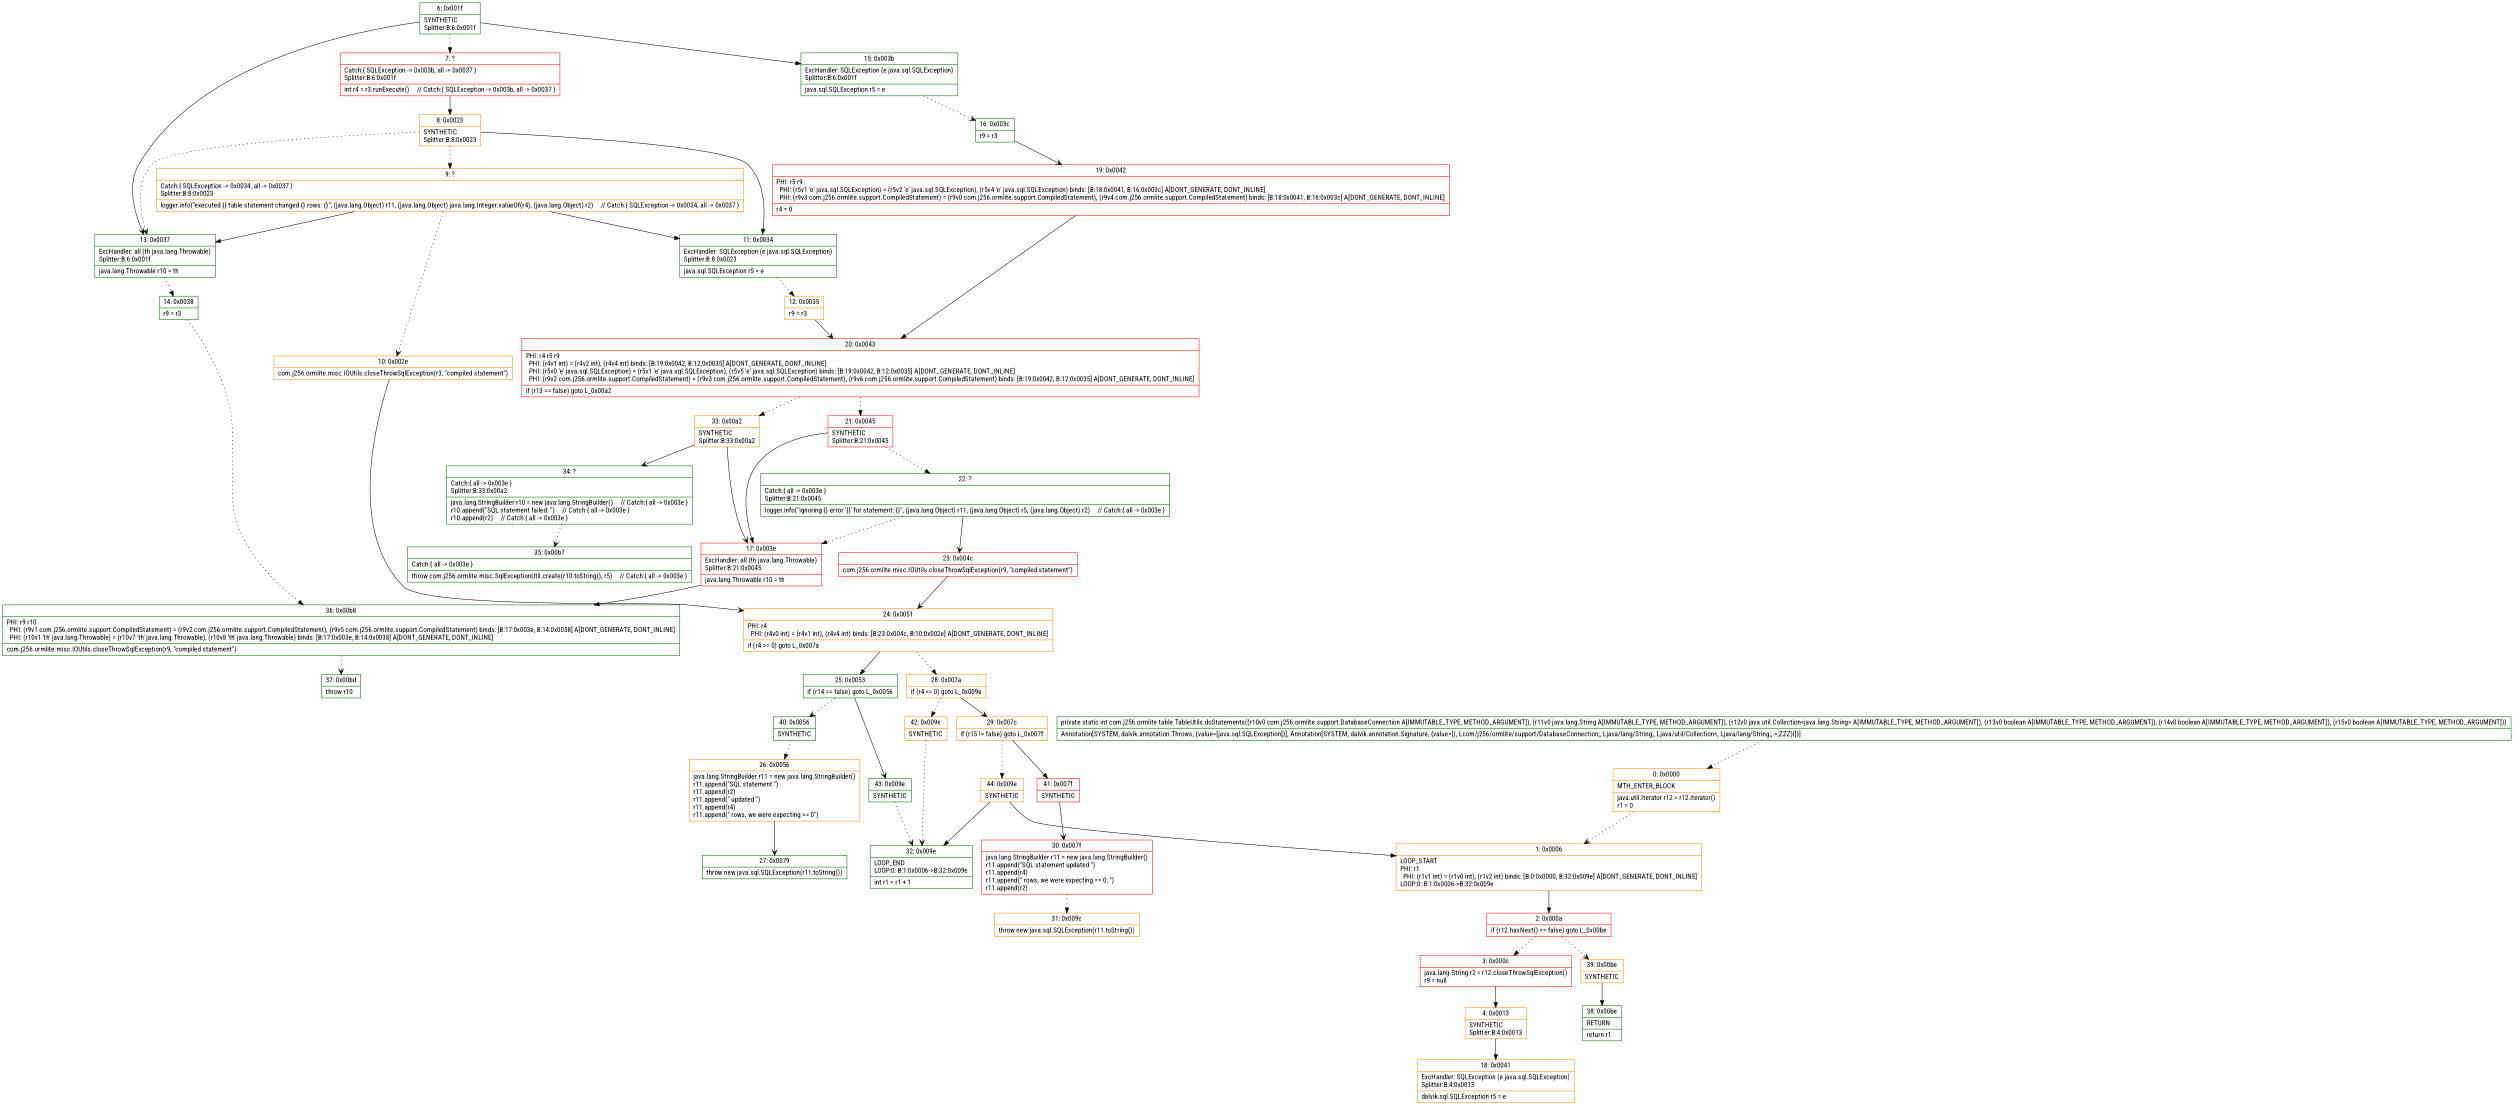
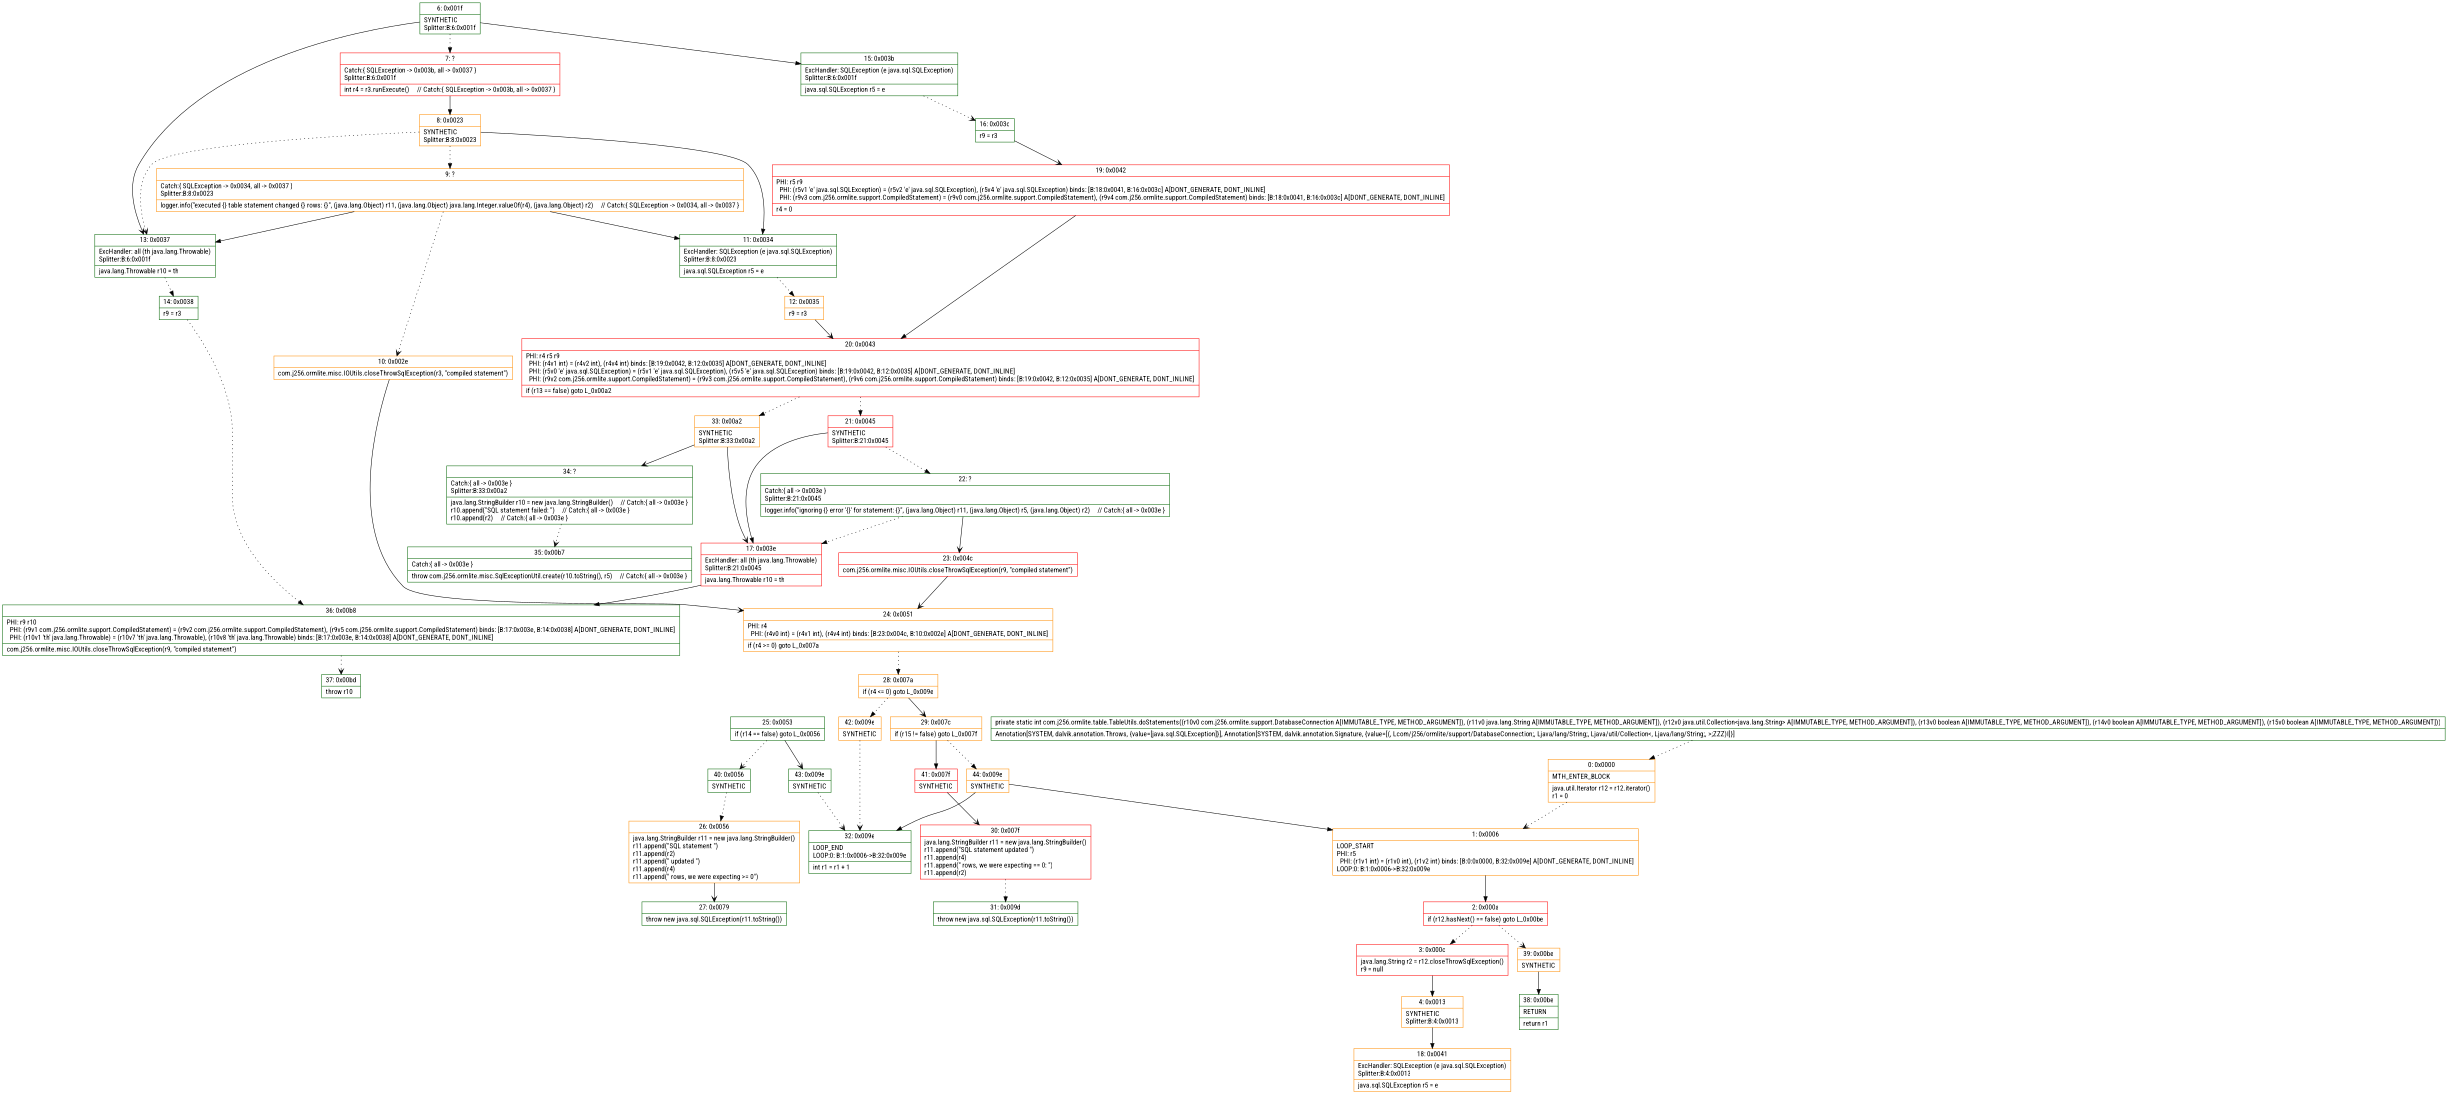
(872, 661) -> none
(1411, 869) -> (1347, 854)
(1067, 925) -> (1006, 914)
(1464, 1097) -> (1398, 1085)
